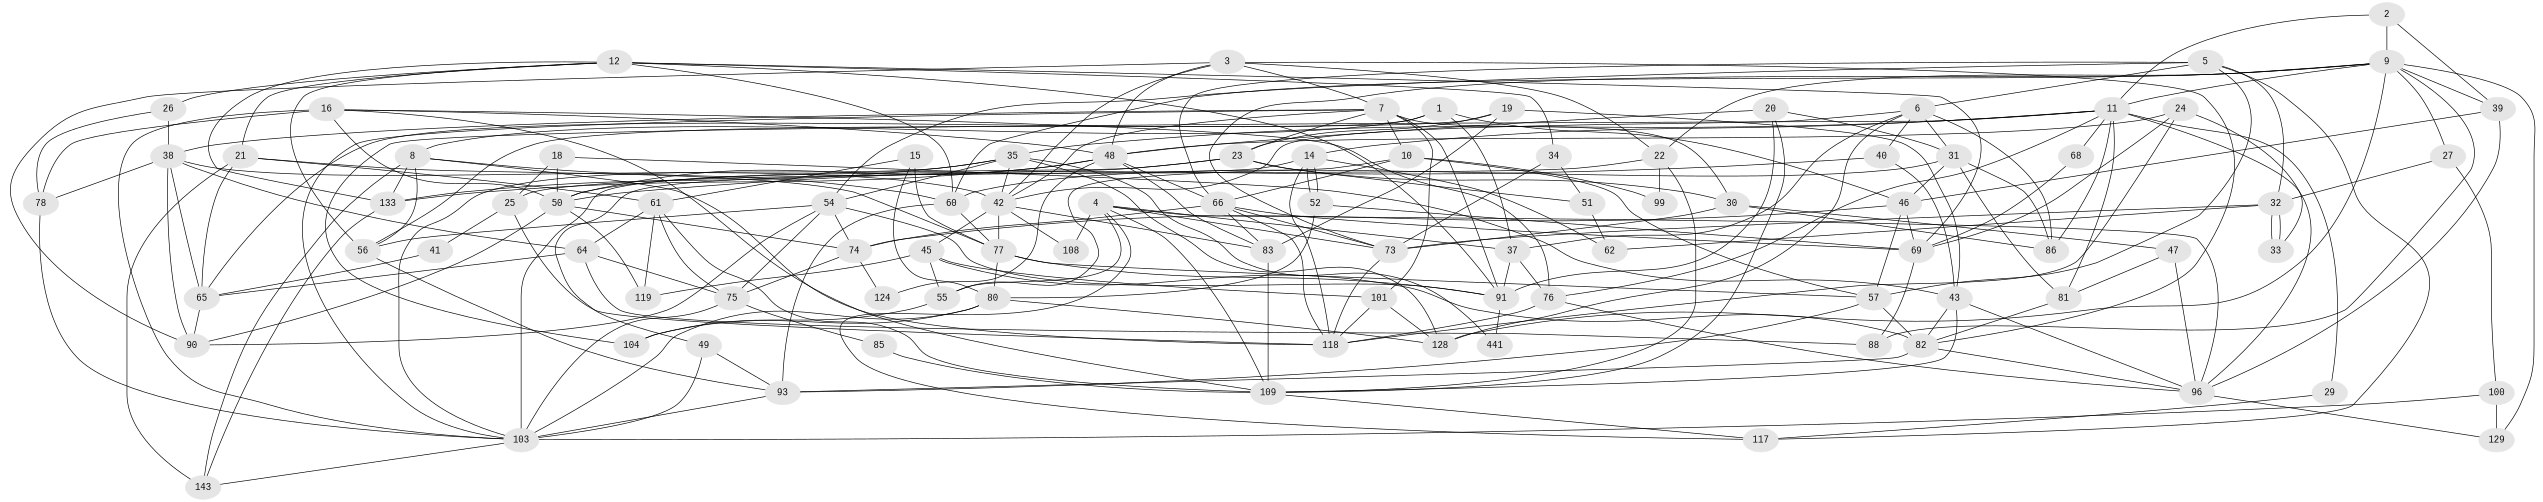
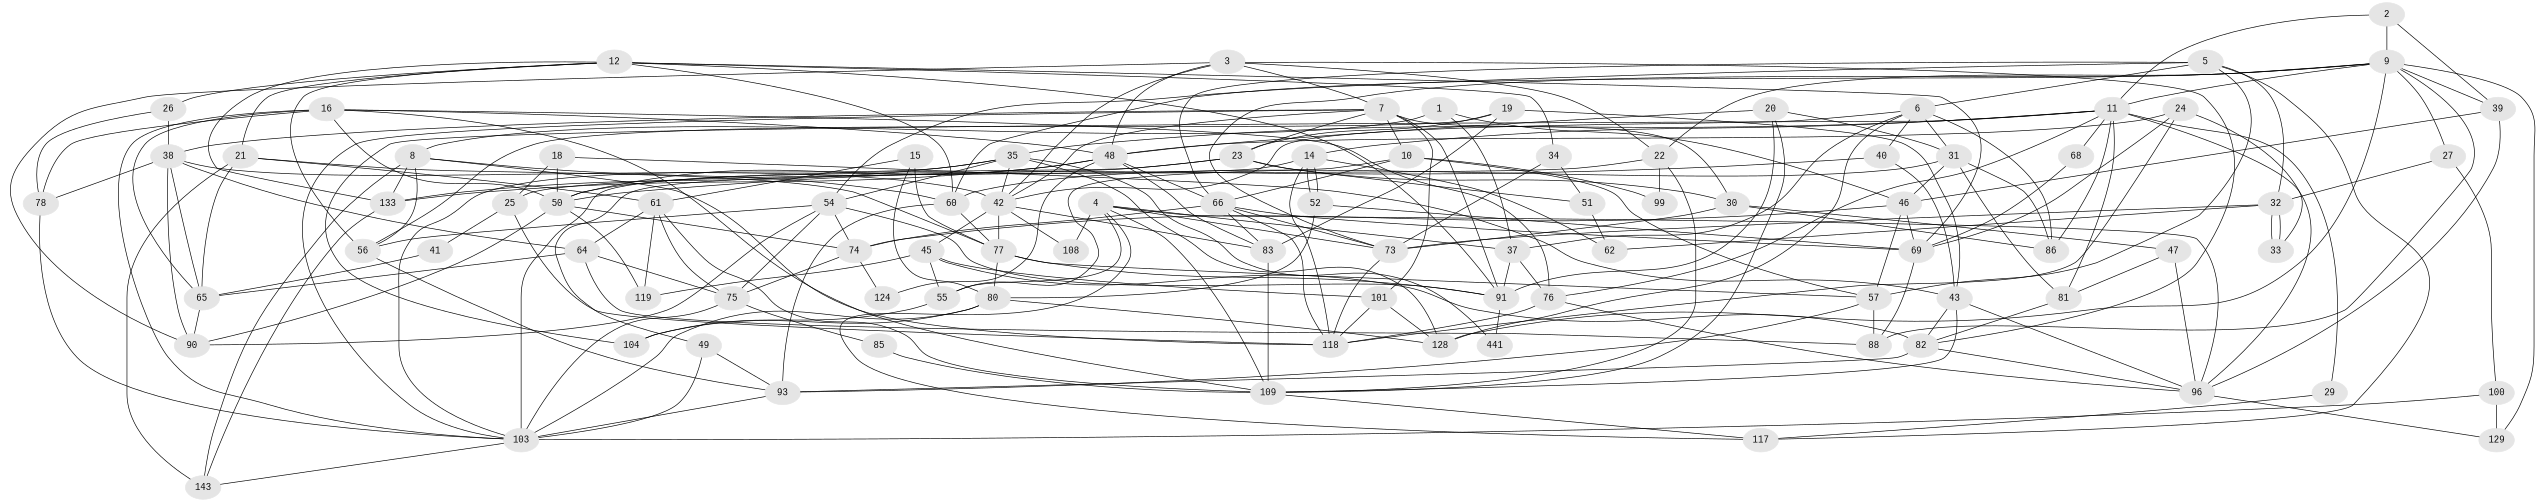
(788, 123) -> (147, 143)
(1901, 325) -> (1874, 324)
